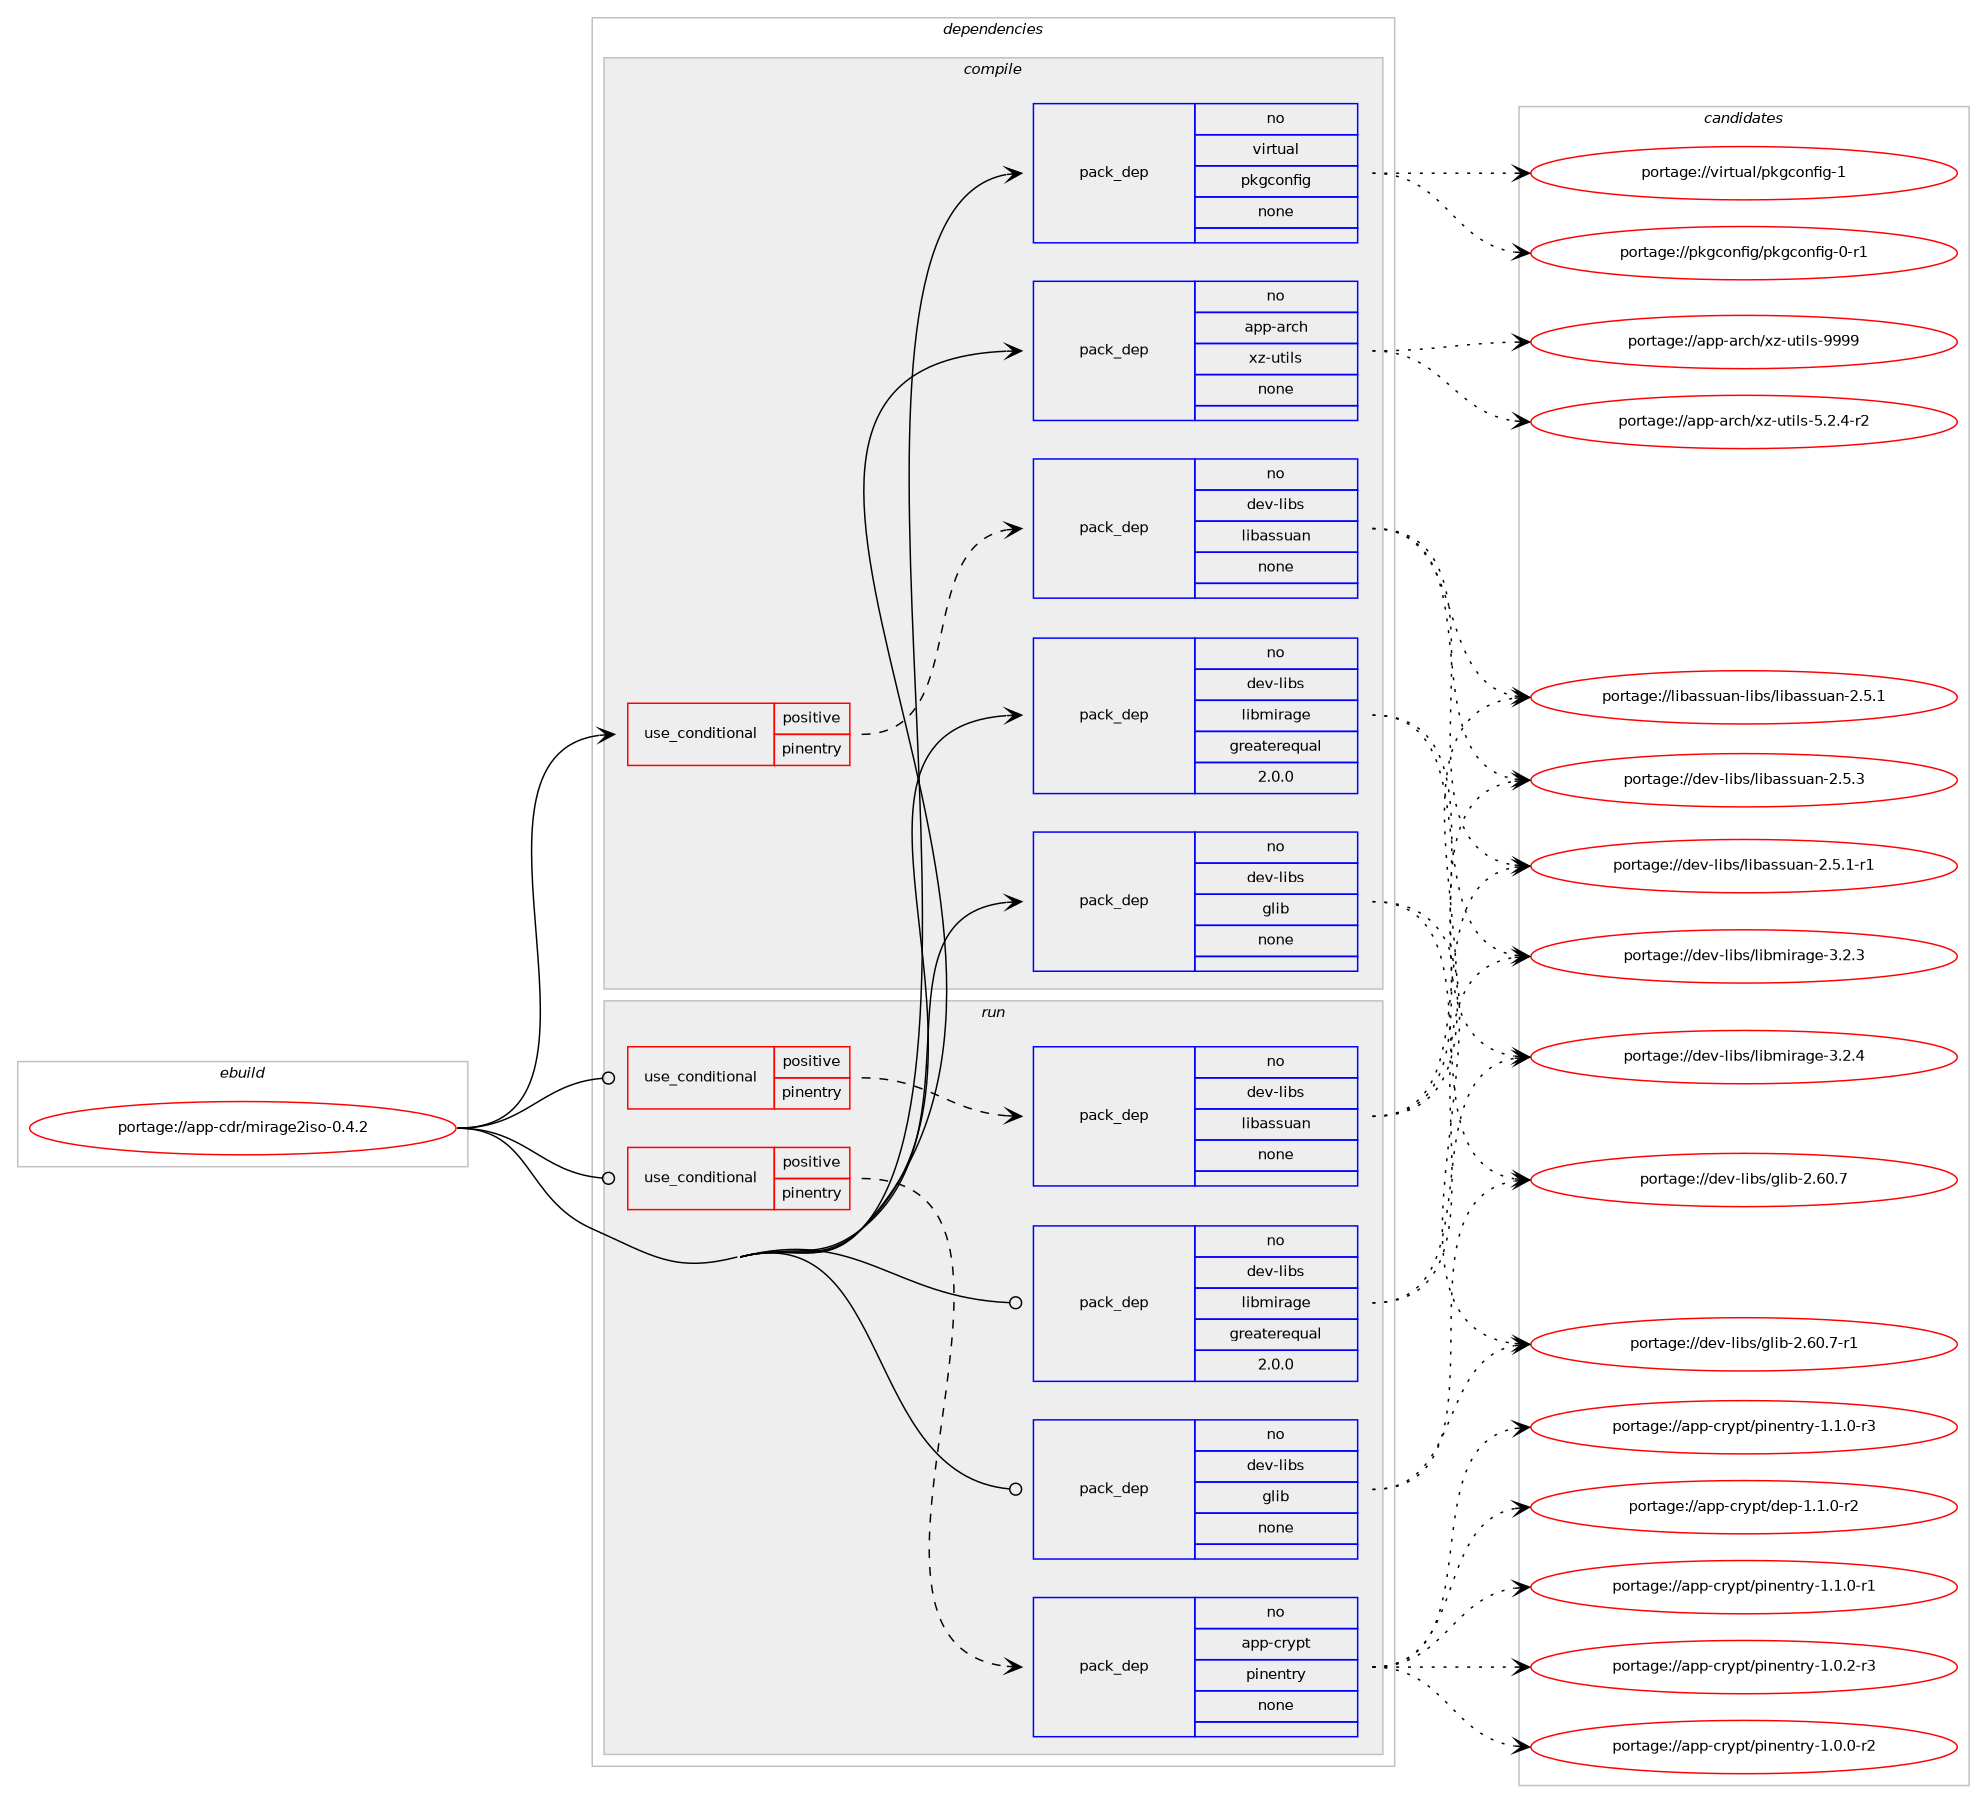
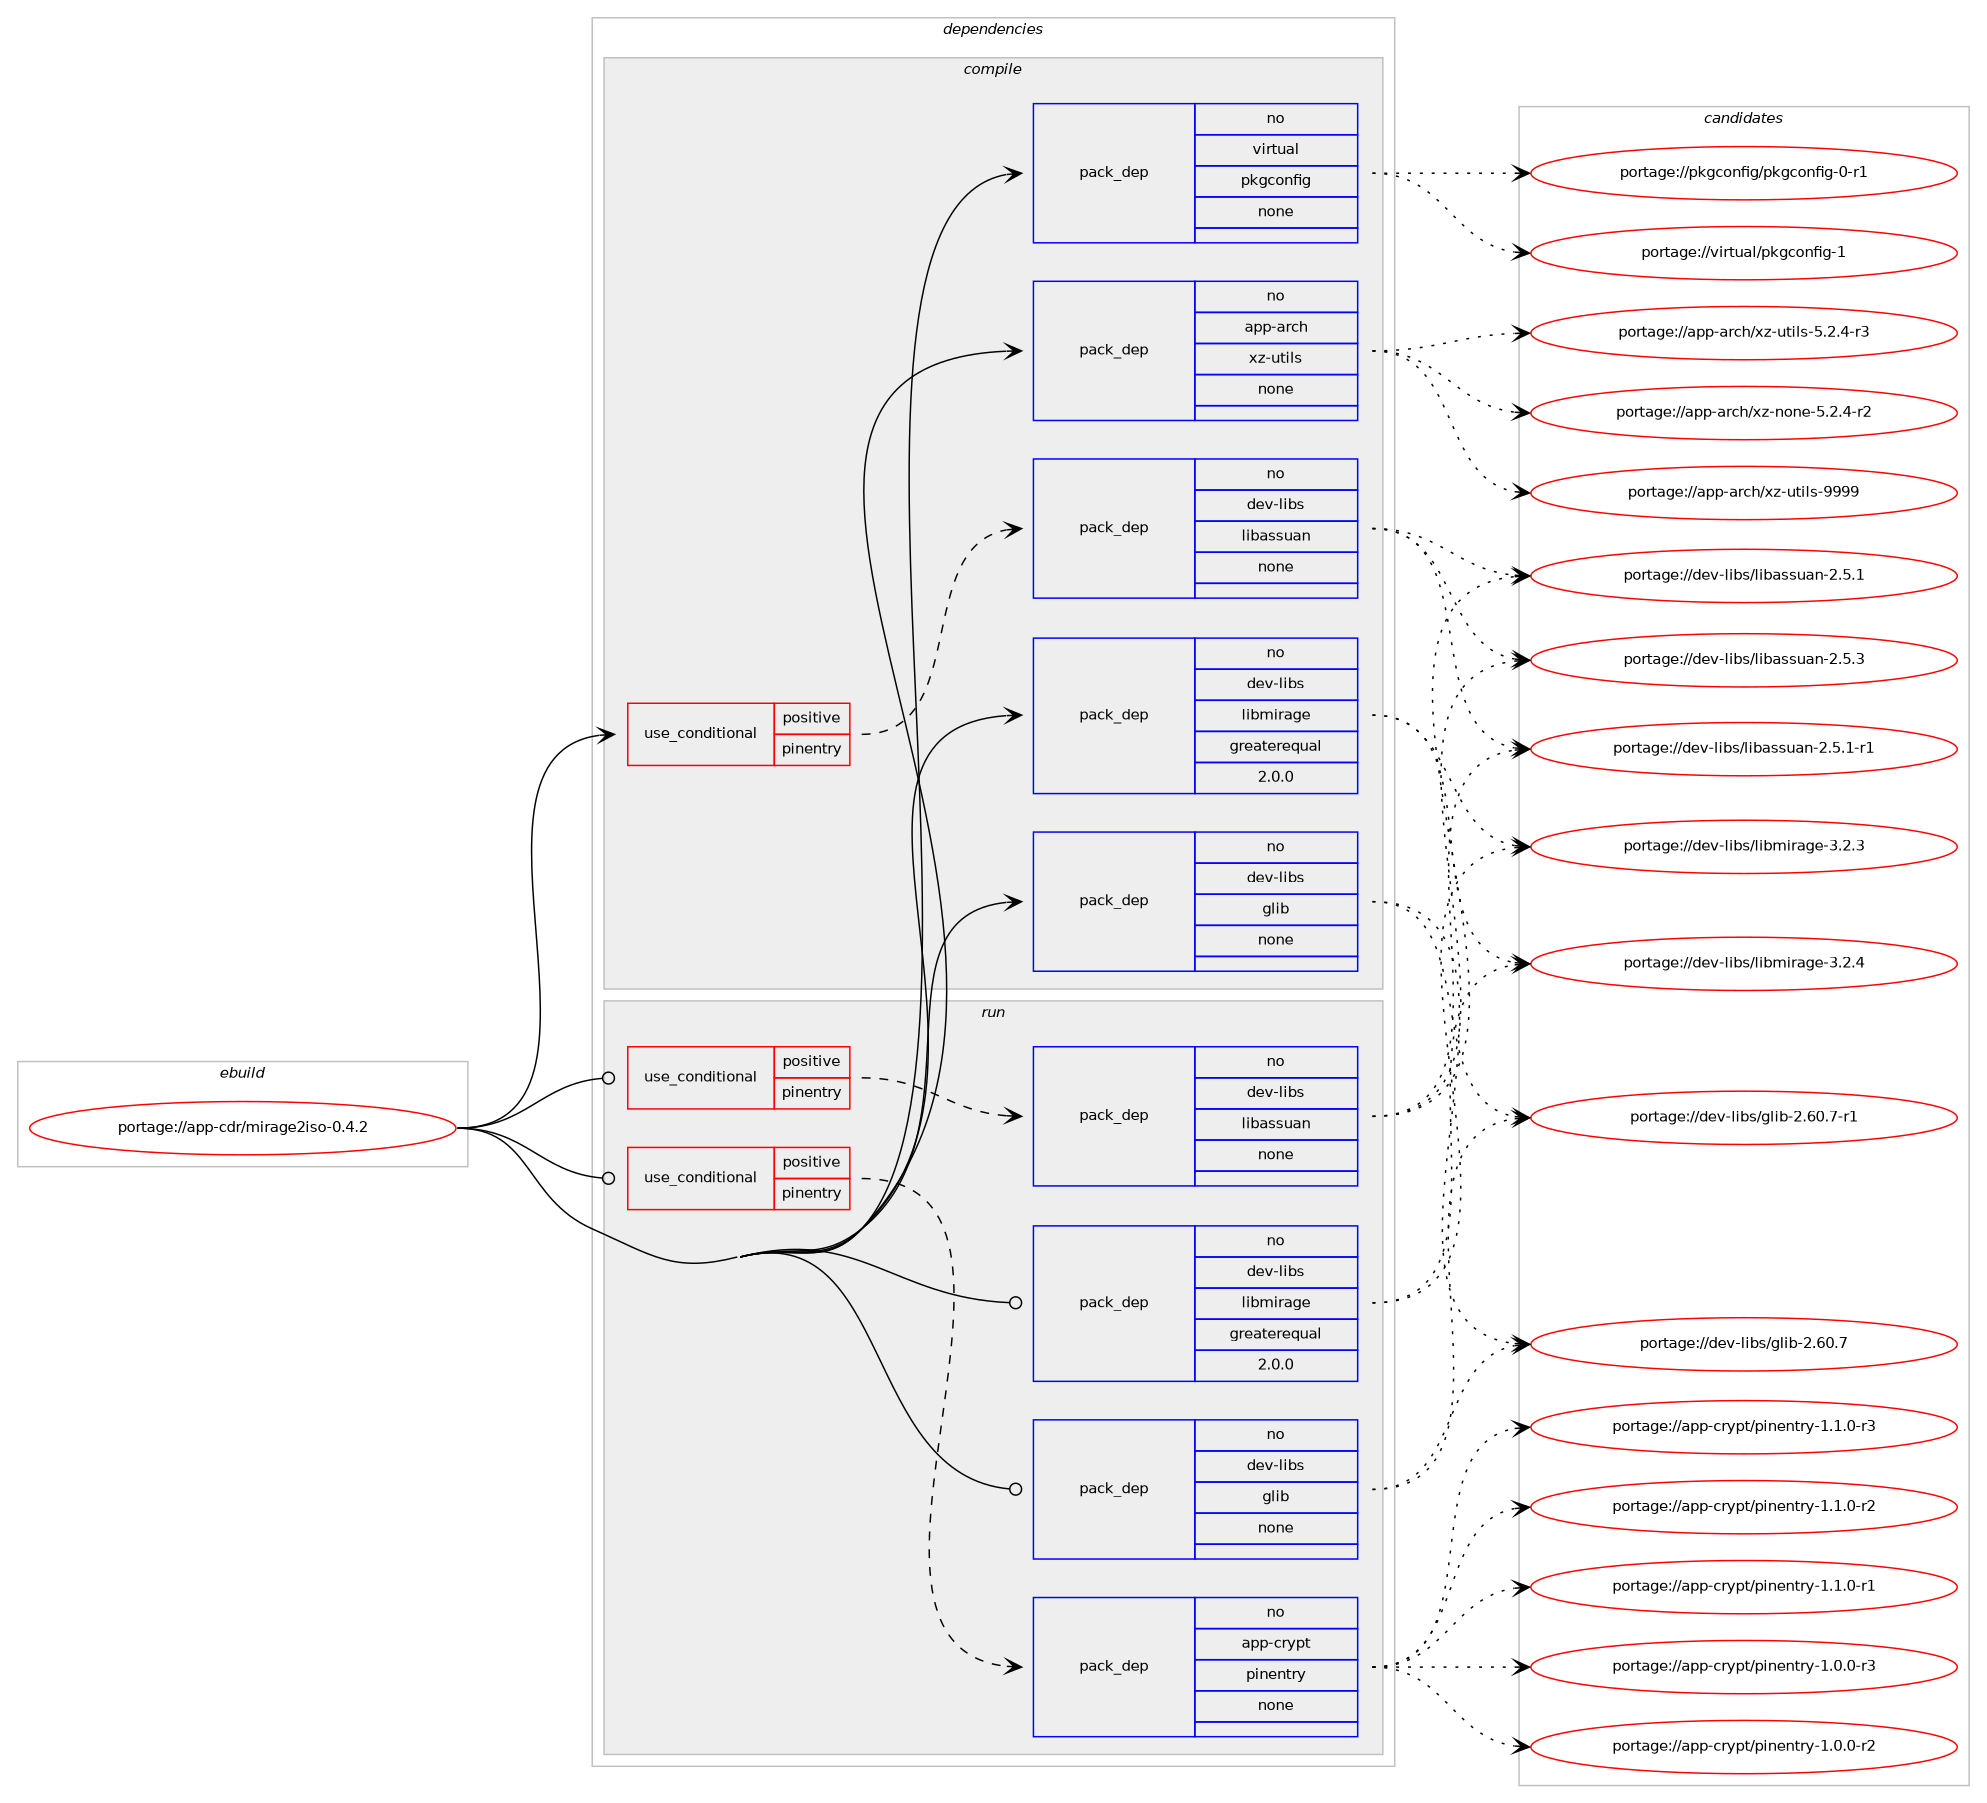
none -> (1744, 333)
(1744, 422) -> (1744, 413)
(1744, 697) -> (1744, 576)
(1744, 1507) -> (1744, 1507)
(1744, 1667) -> (1744, 1667)
